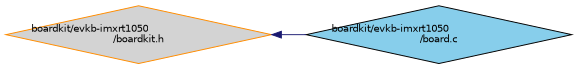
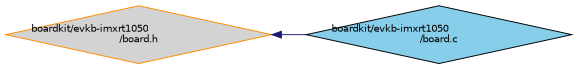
(139, 35) -> (139, 35)
